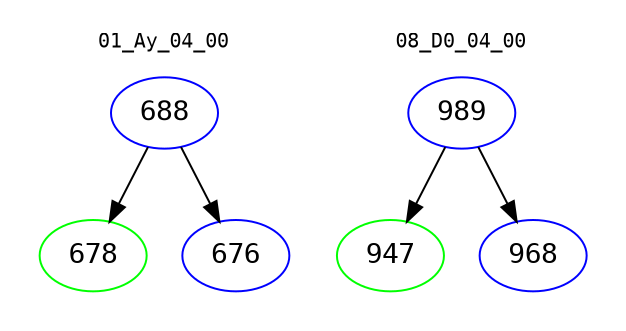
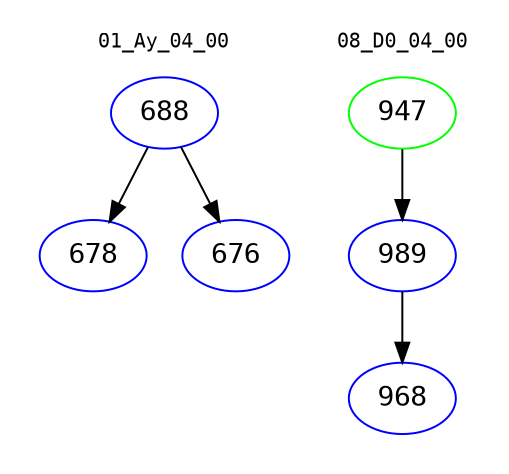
(431, 175) -> (402, 175)
(93, 256) -> (93, 256)
